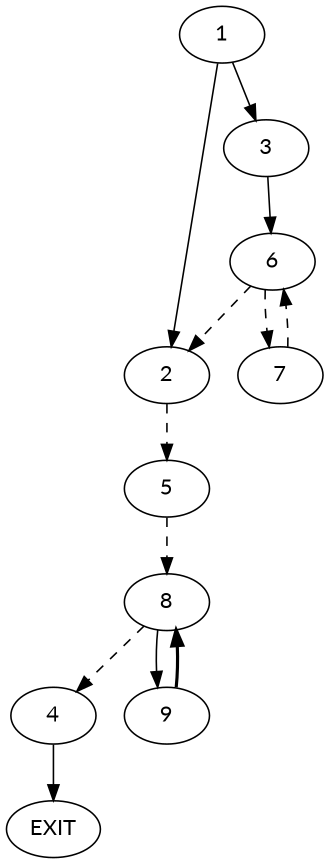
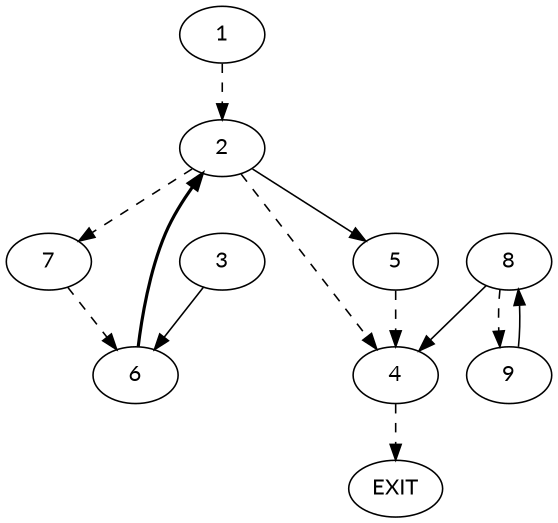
(241, 84) -> none
(196, 197) -> (222, 84)
none -> (304, 255)
(265, 311) -> (142, 201)
(225, 313) -> (155, 263)
(167, 424) -> (302, 201)
(167, 538) -> (396, 311)
(156, 651) -> (499, 310)
(116, 653) -> (458, 313)
(177, 667) -> (520, 326)
(53, 765) -> (396, 424)
